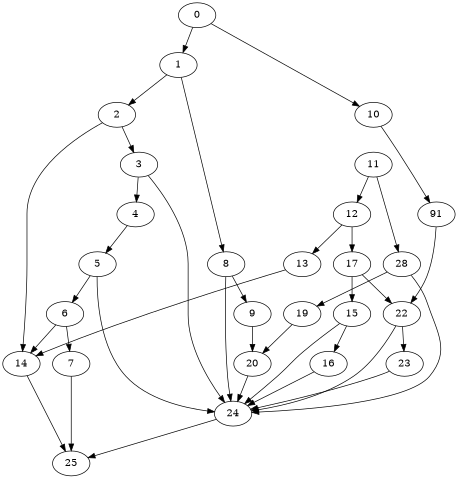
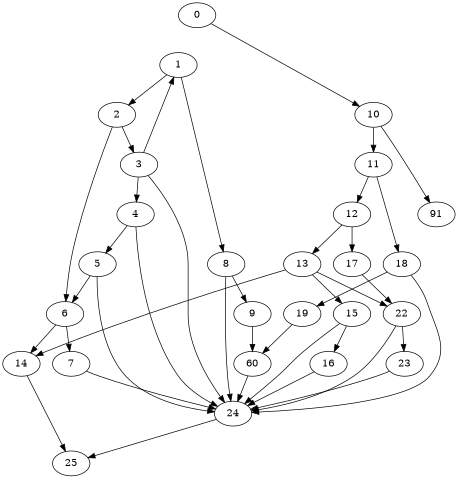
(189, 37) -> (157, 118)
none -> (374, 136)
(27, 217) -> (84, 209)
(402, 264) -> (402, 264)
(431, 264) -> (347, 287)
(352, 284) -> (325, 287)
none -> (154, 325)
(252, 364) -> (252, 364)
(71, 410) -> (129, 386)
